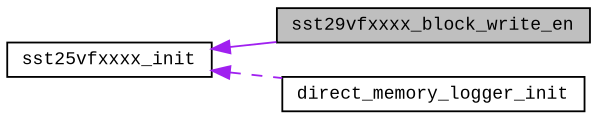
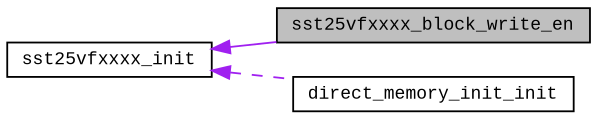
(433, 25) -> (433, 25)
(433, 94) -> (433, 94)
